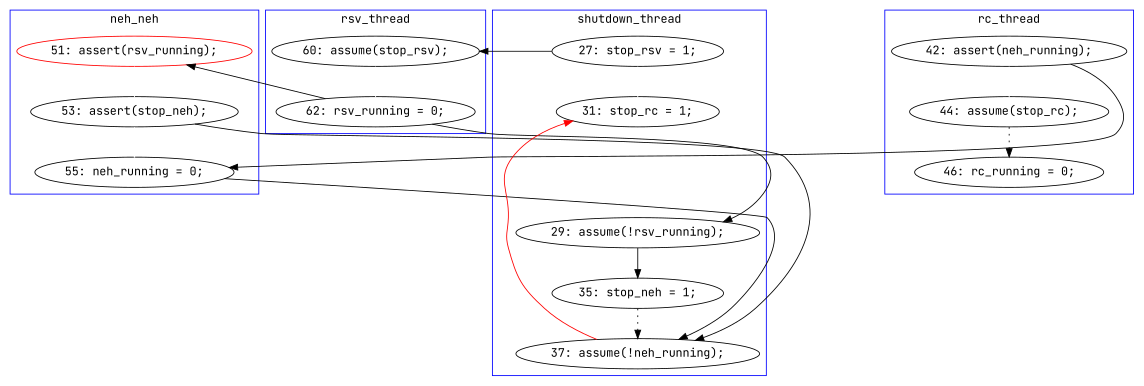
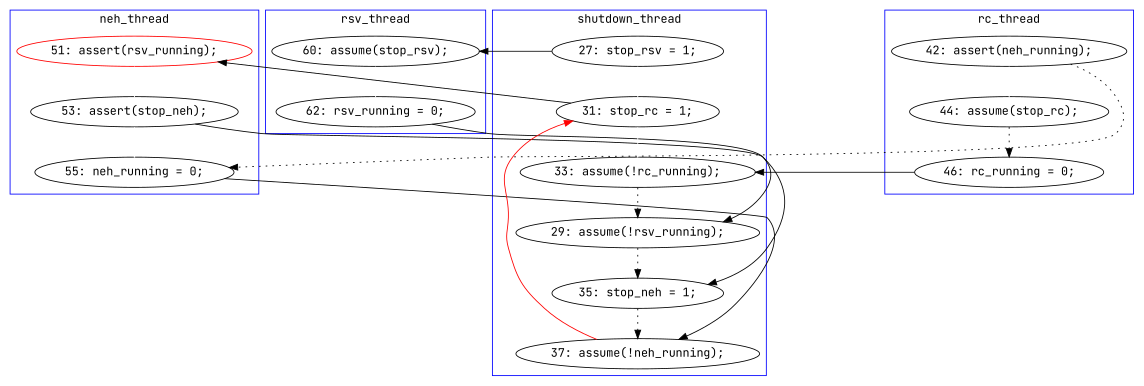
(134, 20) -> (134, 20)
(251, 80) -> (399, 83)
(726, 155) -> (726, 155)
(790, 164) -> (561, 141)
none -> (638, 172)
(638, 259) -> (638, 259)
